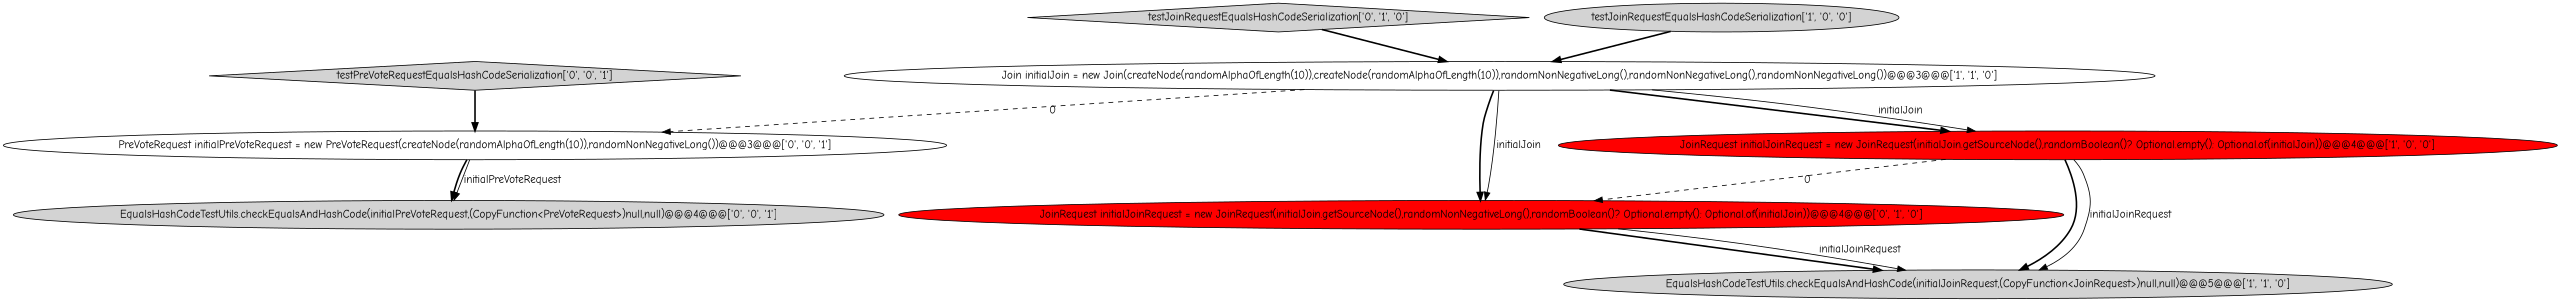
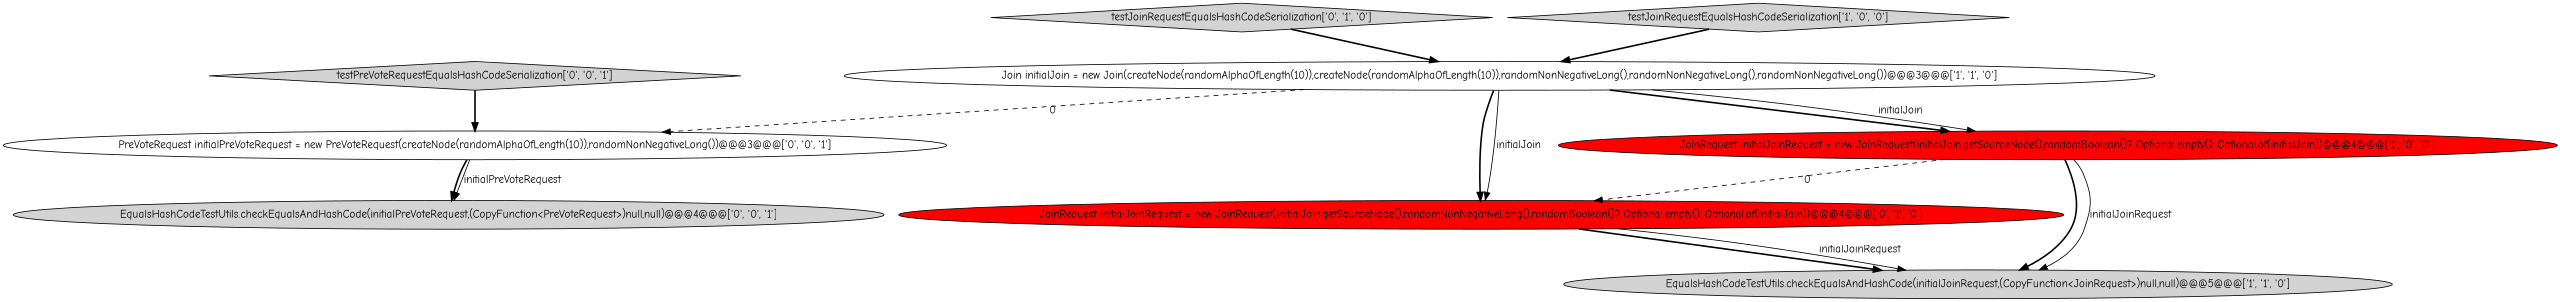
(1722, 18) -> (1758, 18)
